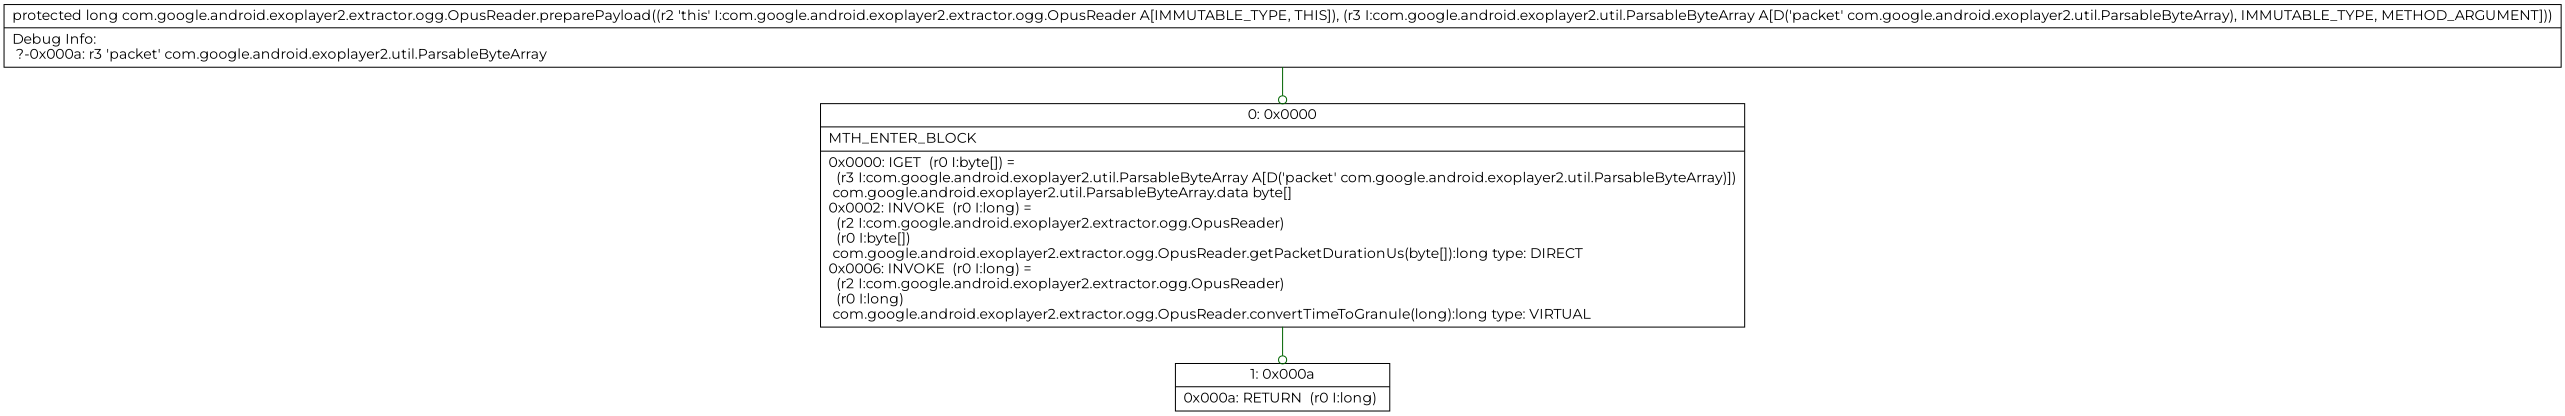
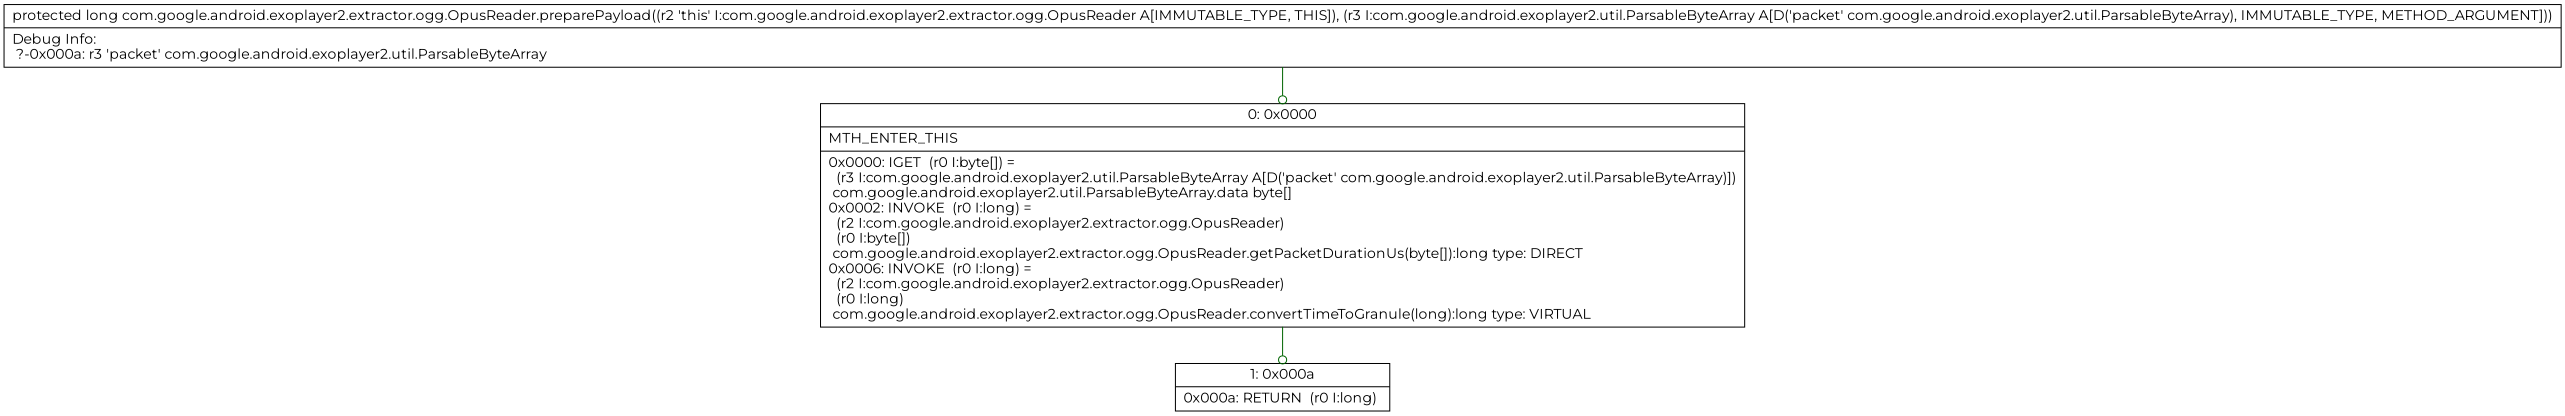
(903, 139) -> (893, 139)
